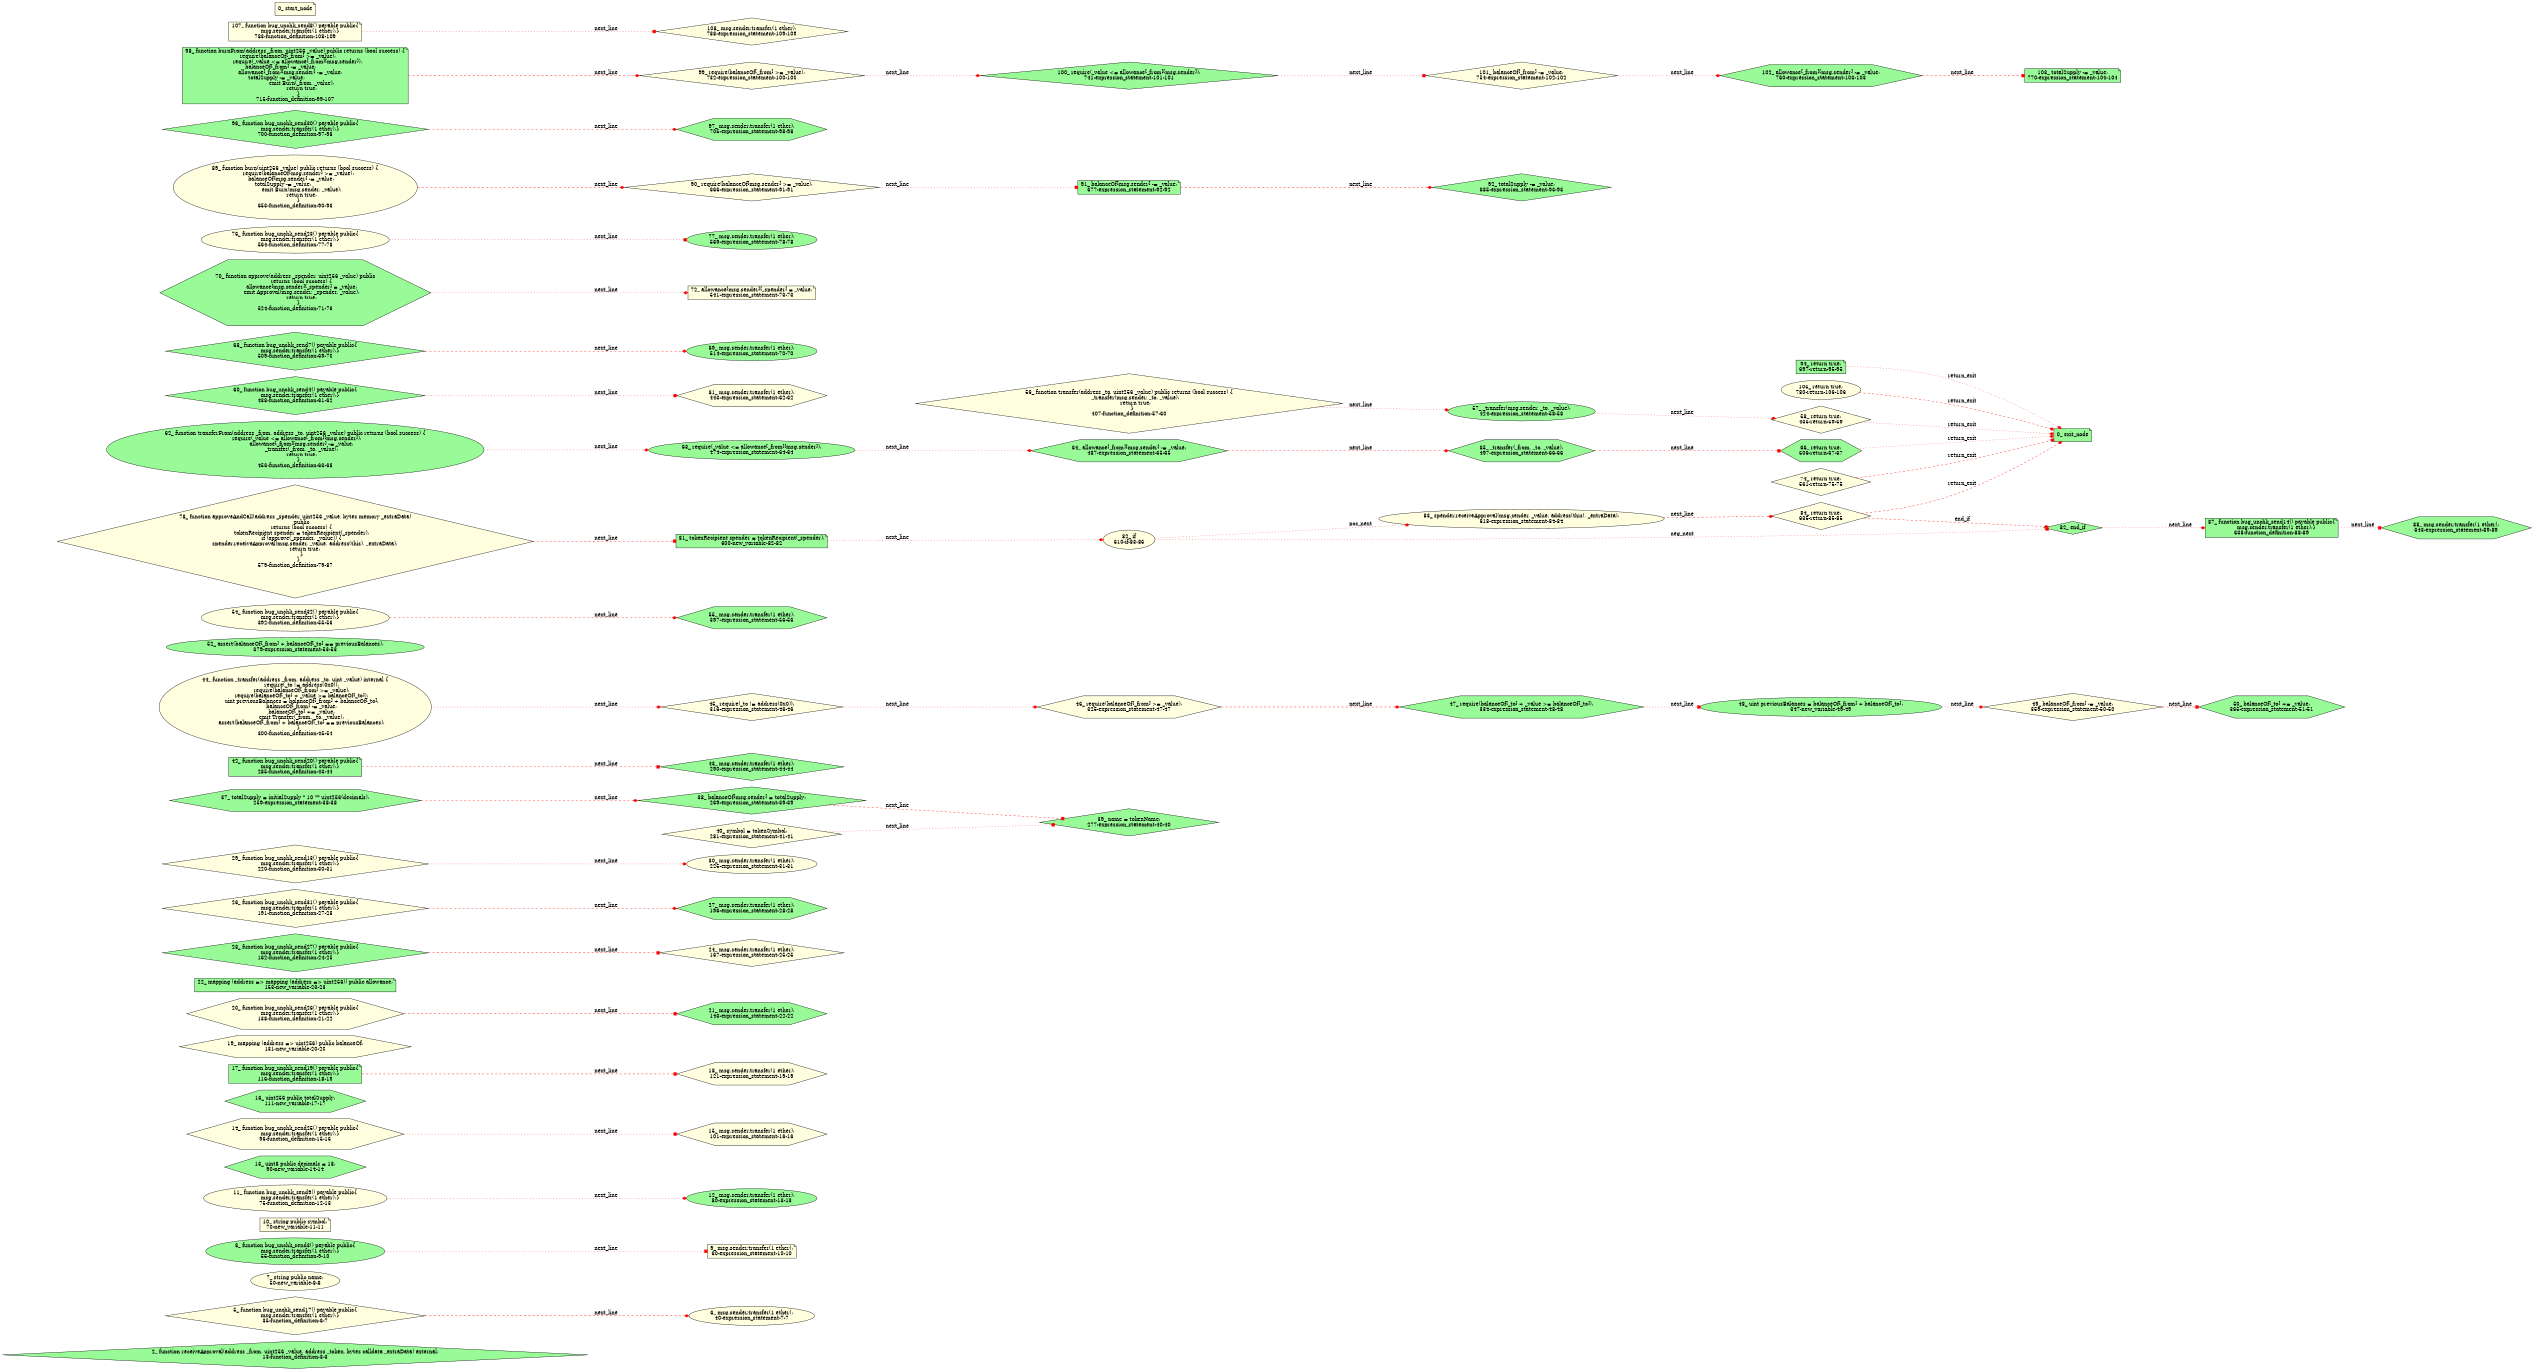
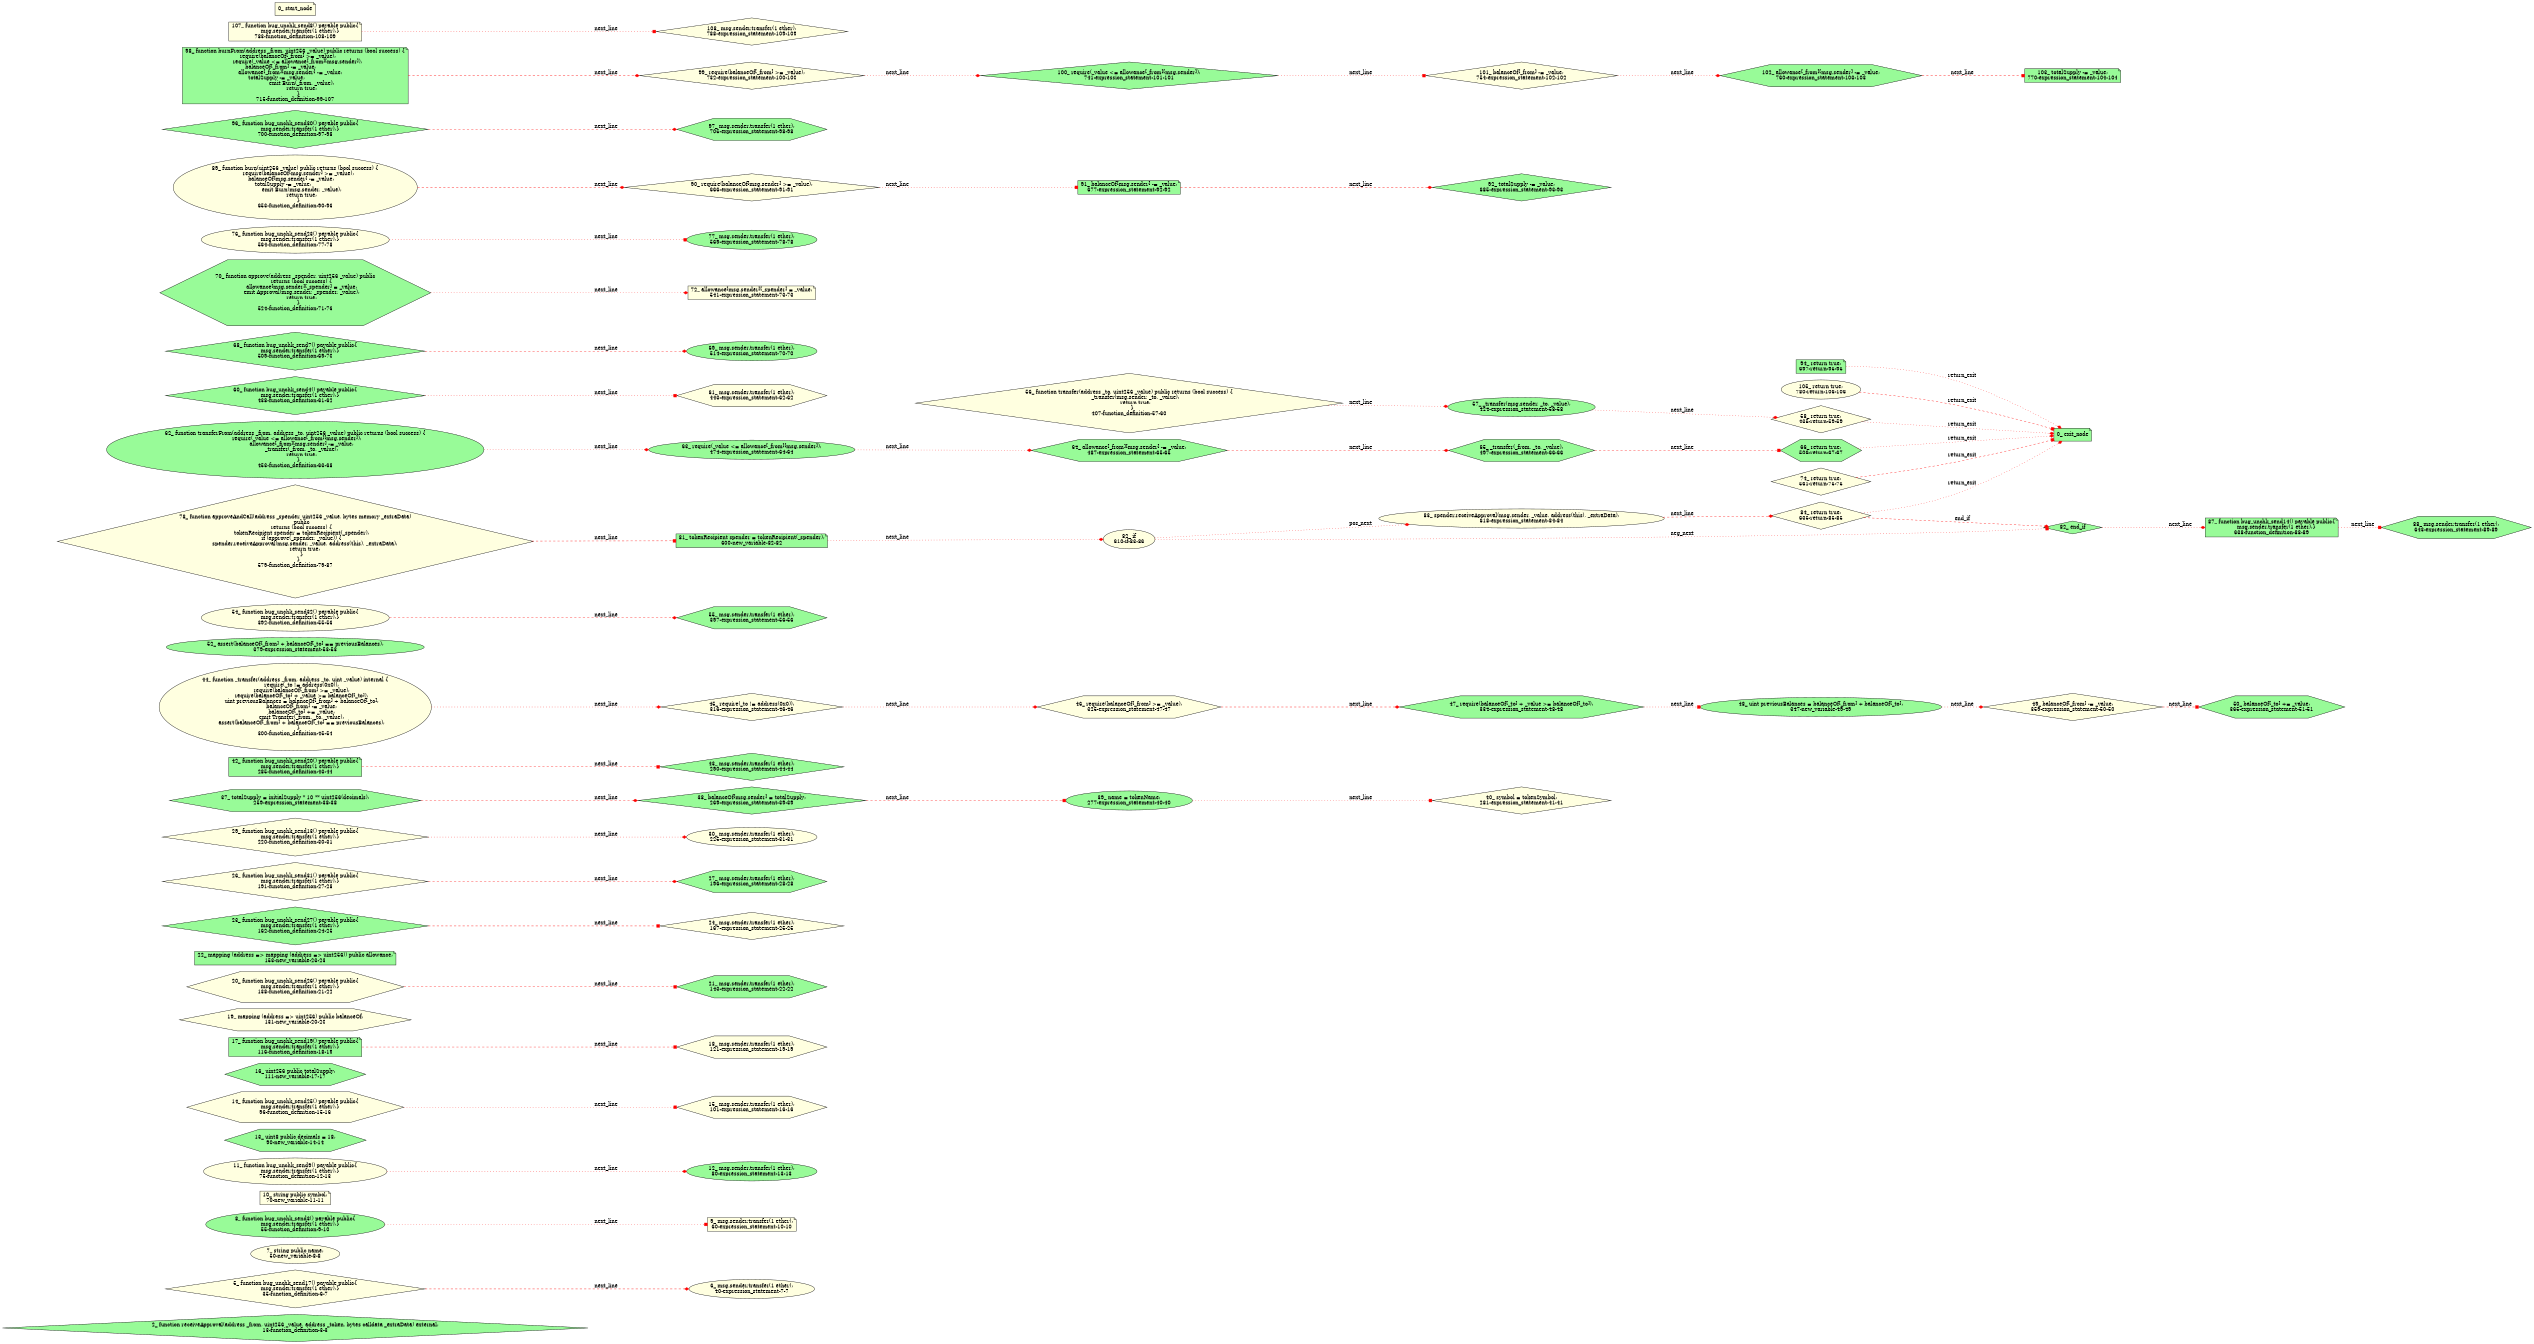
(1955, 405) -> (1956, 405)
(1964, 491) -> (1964, 491)
(1129, 822) -> (1129, 801)
(939, 828) -> (1310, 801)
